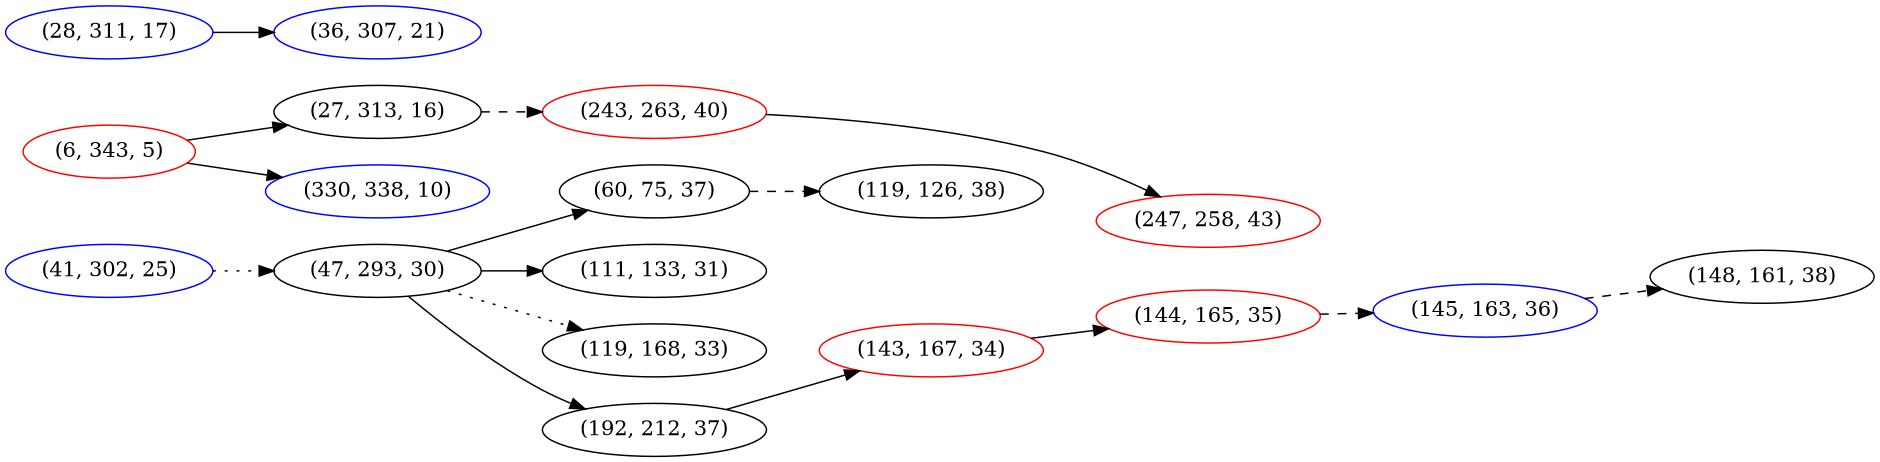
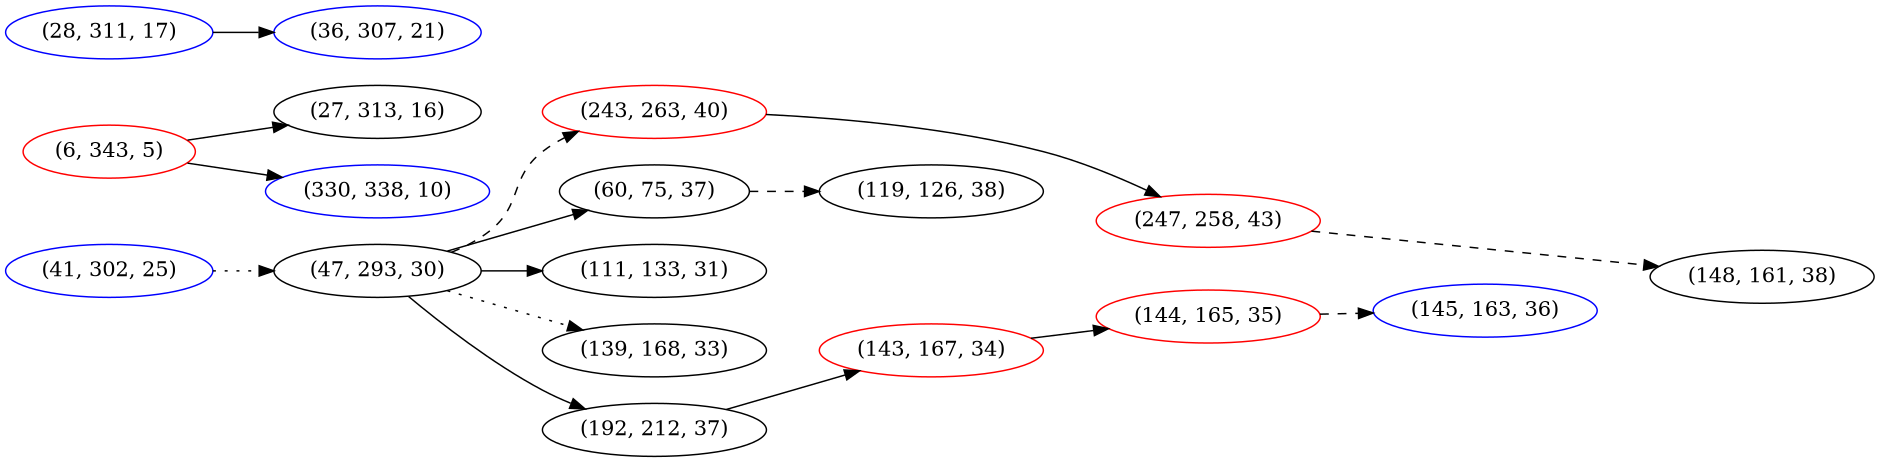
(504, 112) -> (513, 200)
(1616, 295) -> (1478, 248)
(654, 350) -> (654, 350)
